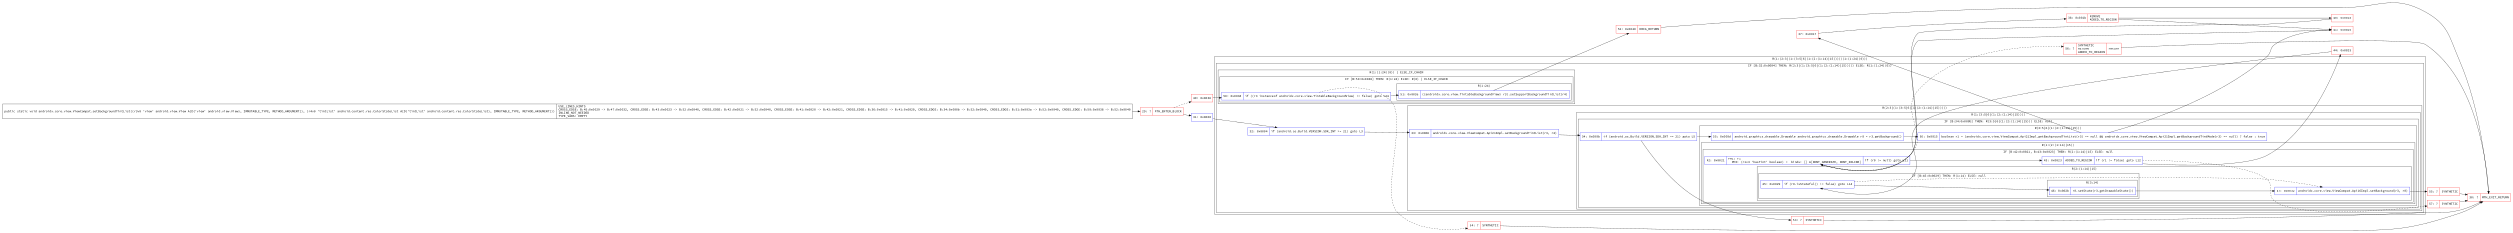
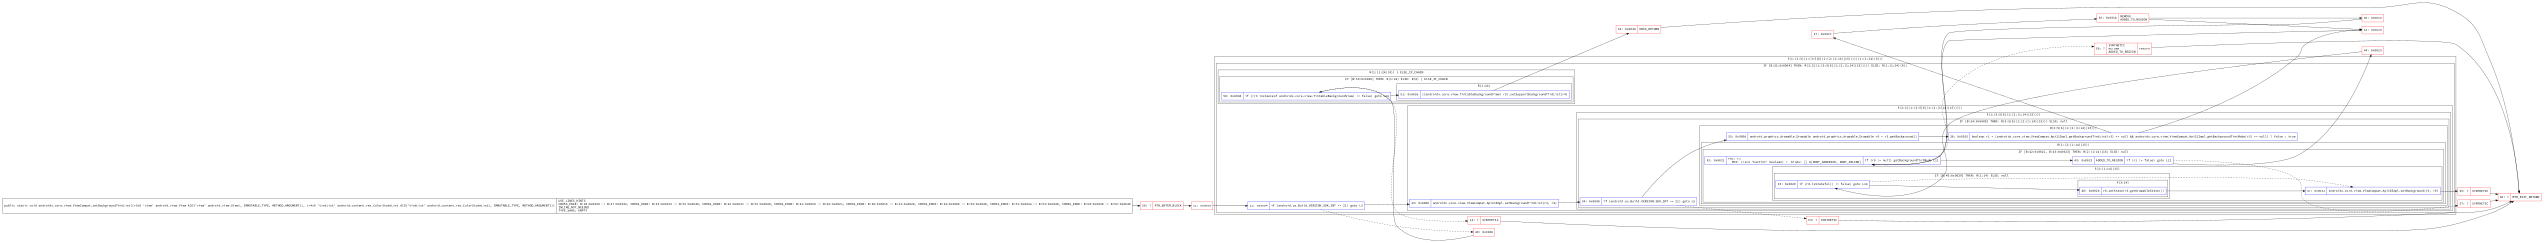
(1181, 105) -> (1395, 226)
(1202, 117) -> (1202, 206)
(1887, 160) -> (1902, 160)
(1696, 197) -> (1741, 212)
